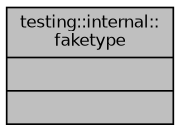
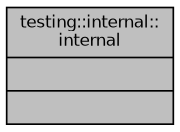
(90, 41) -> (90, 41)
